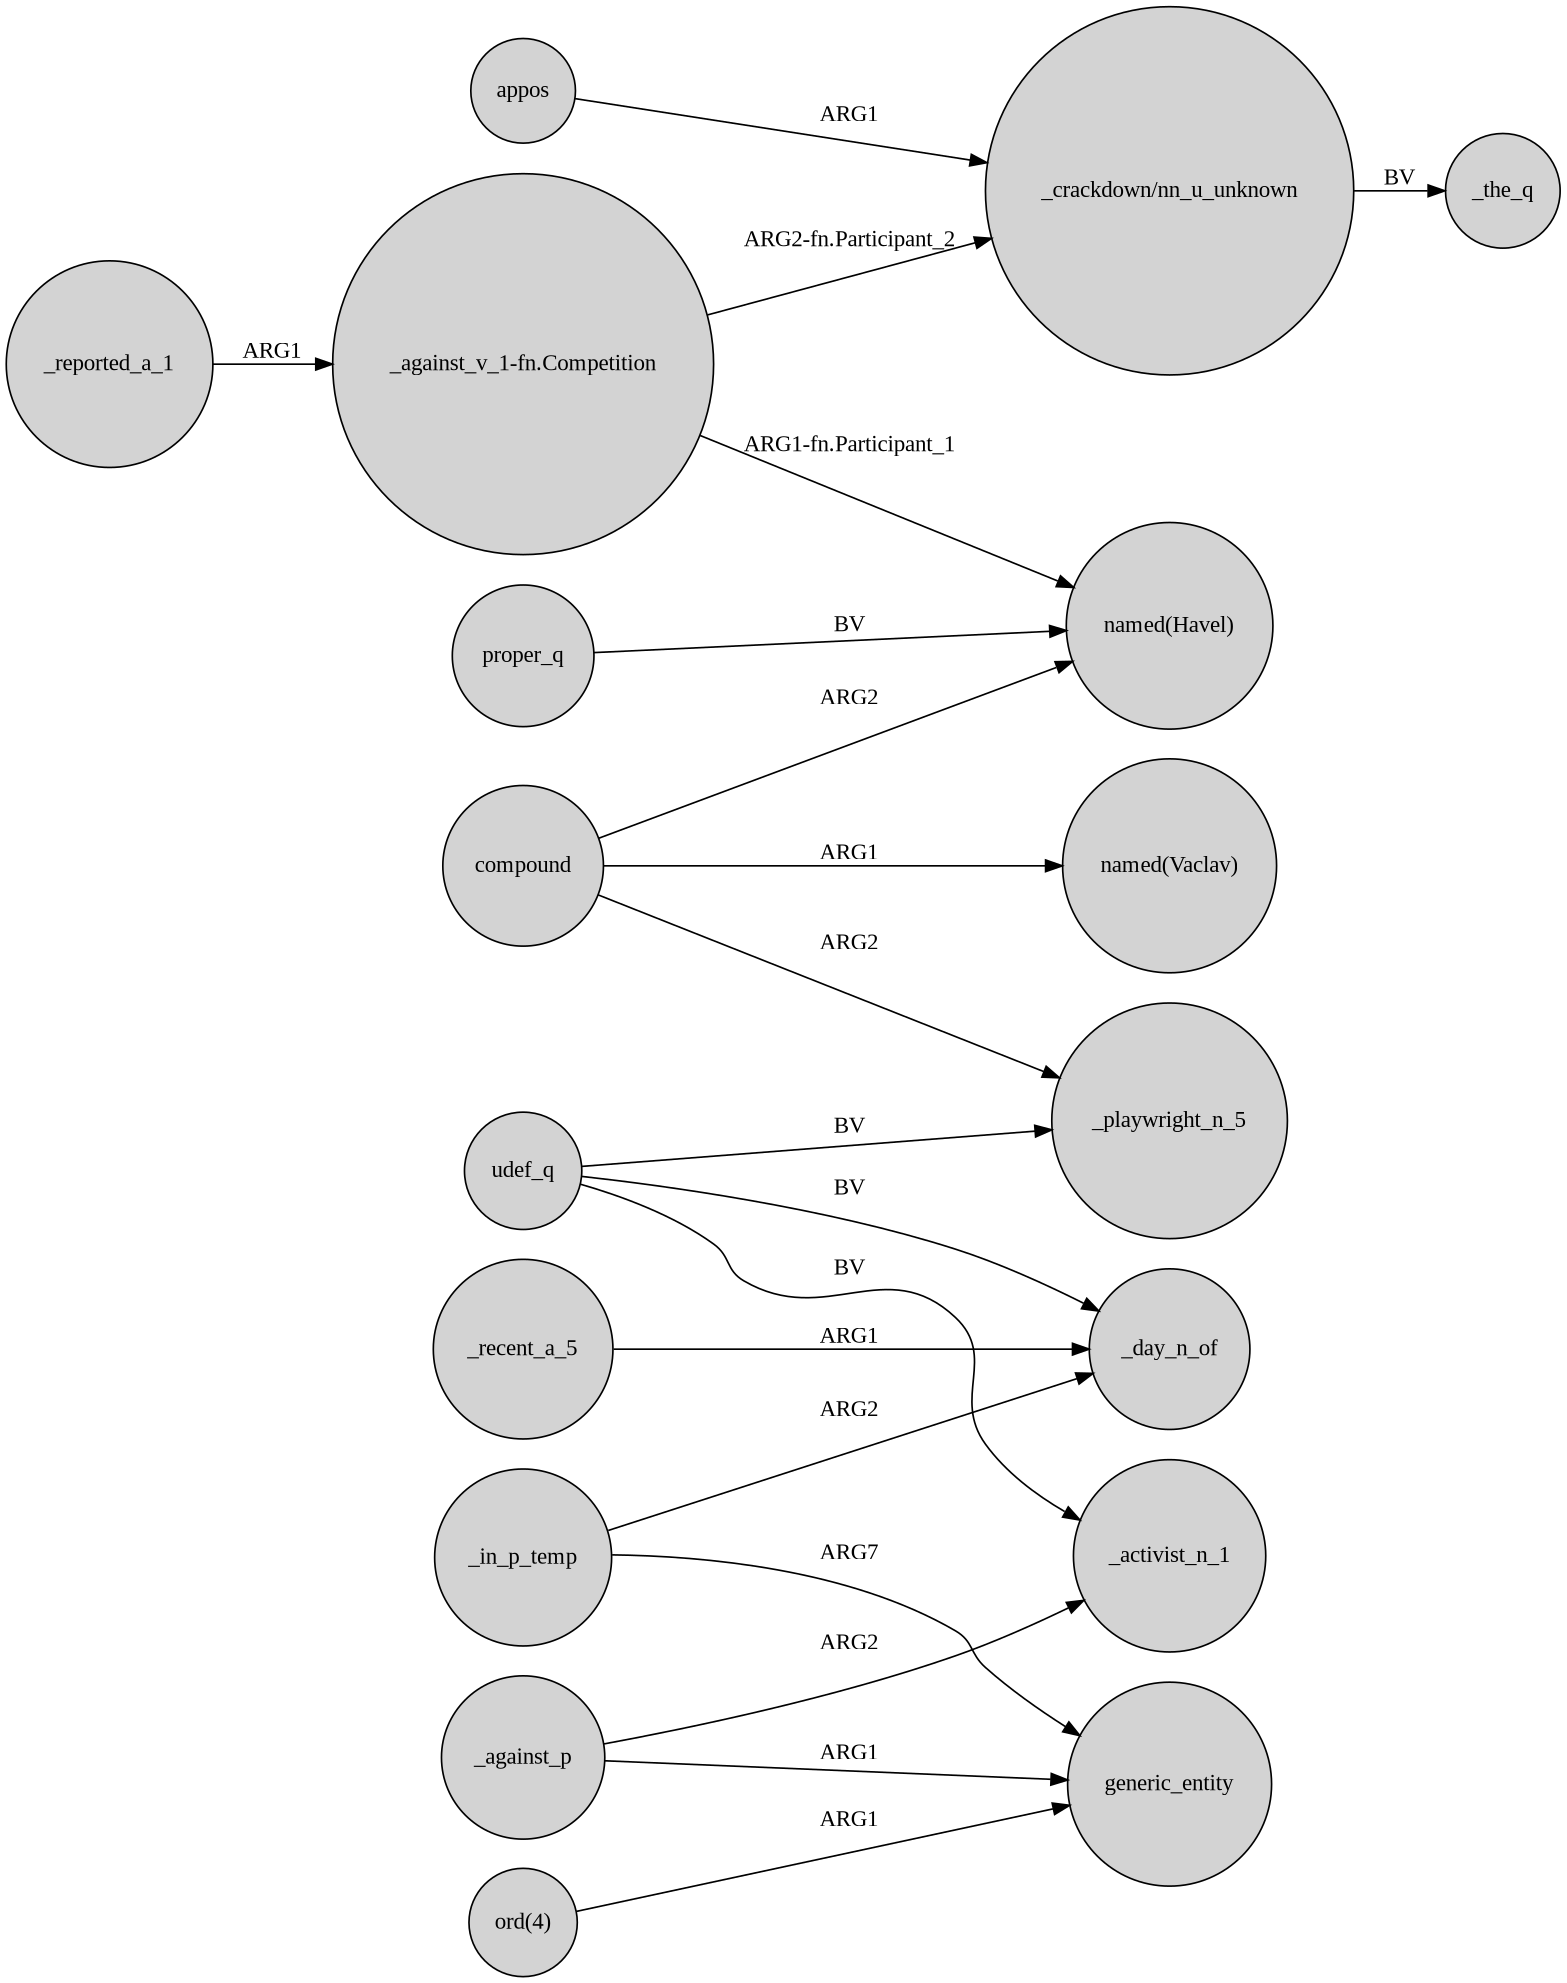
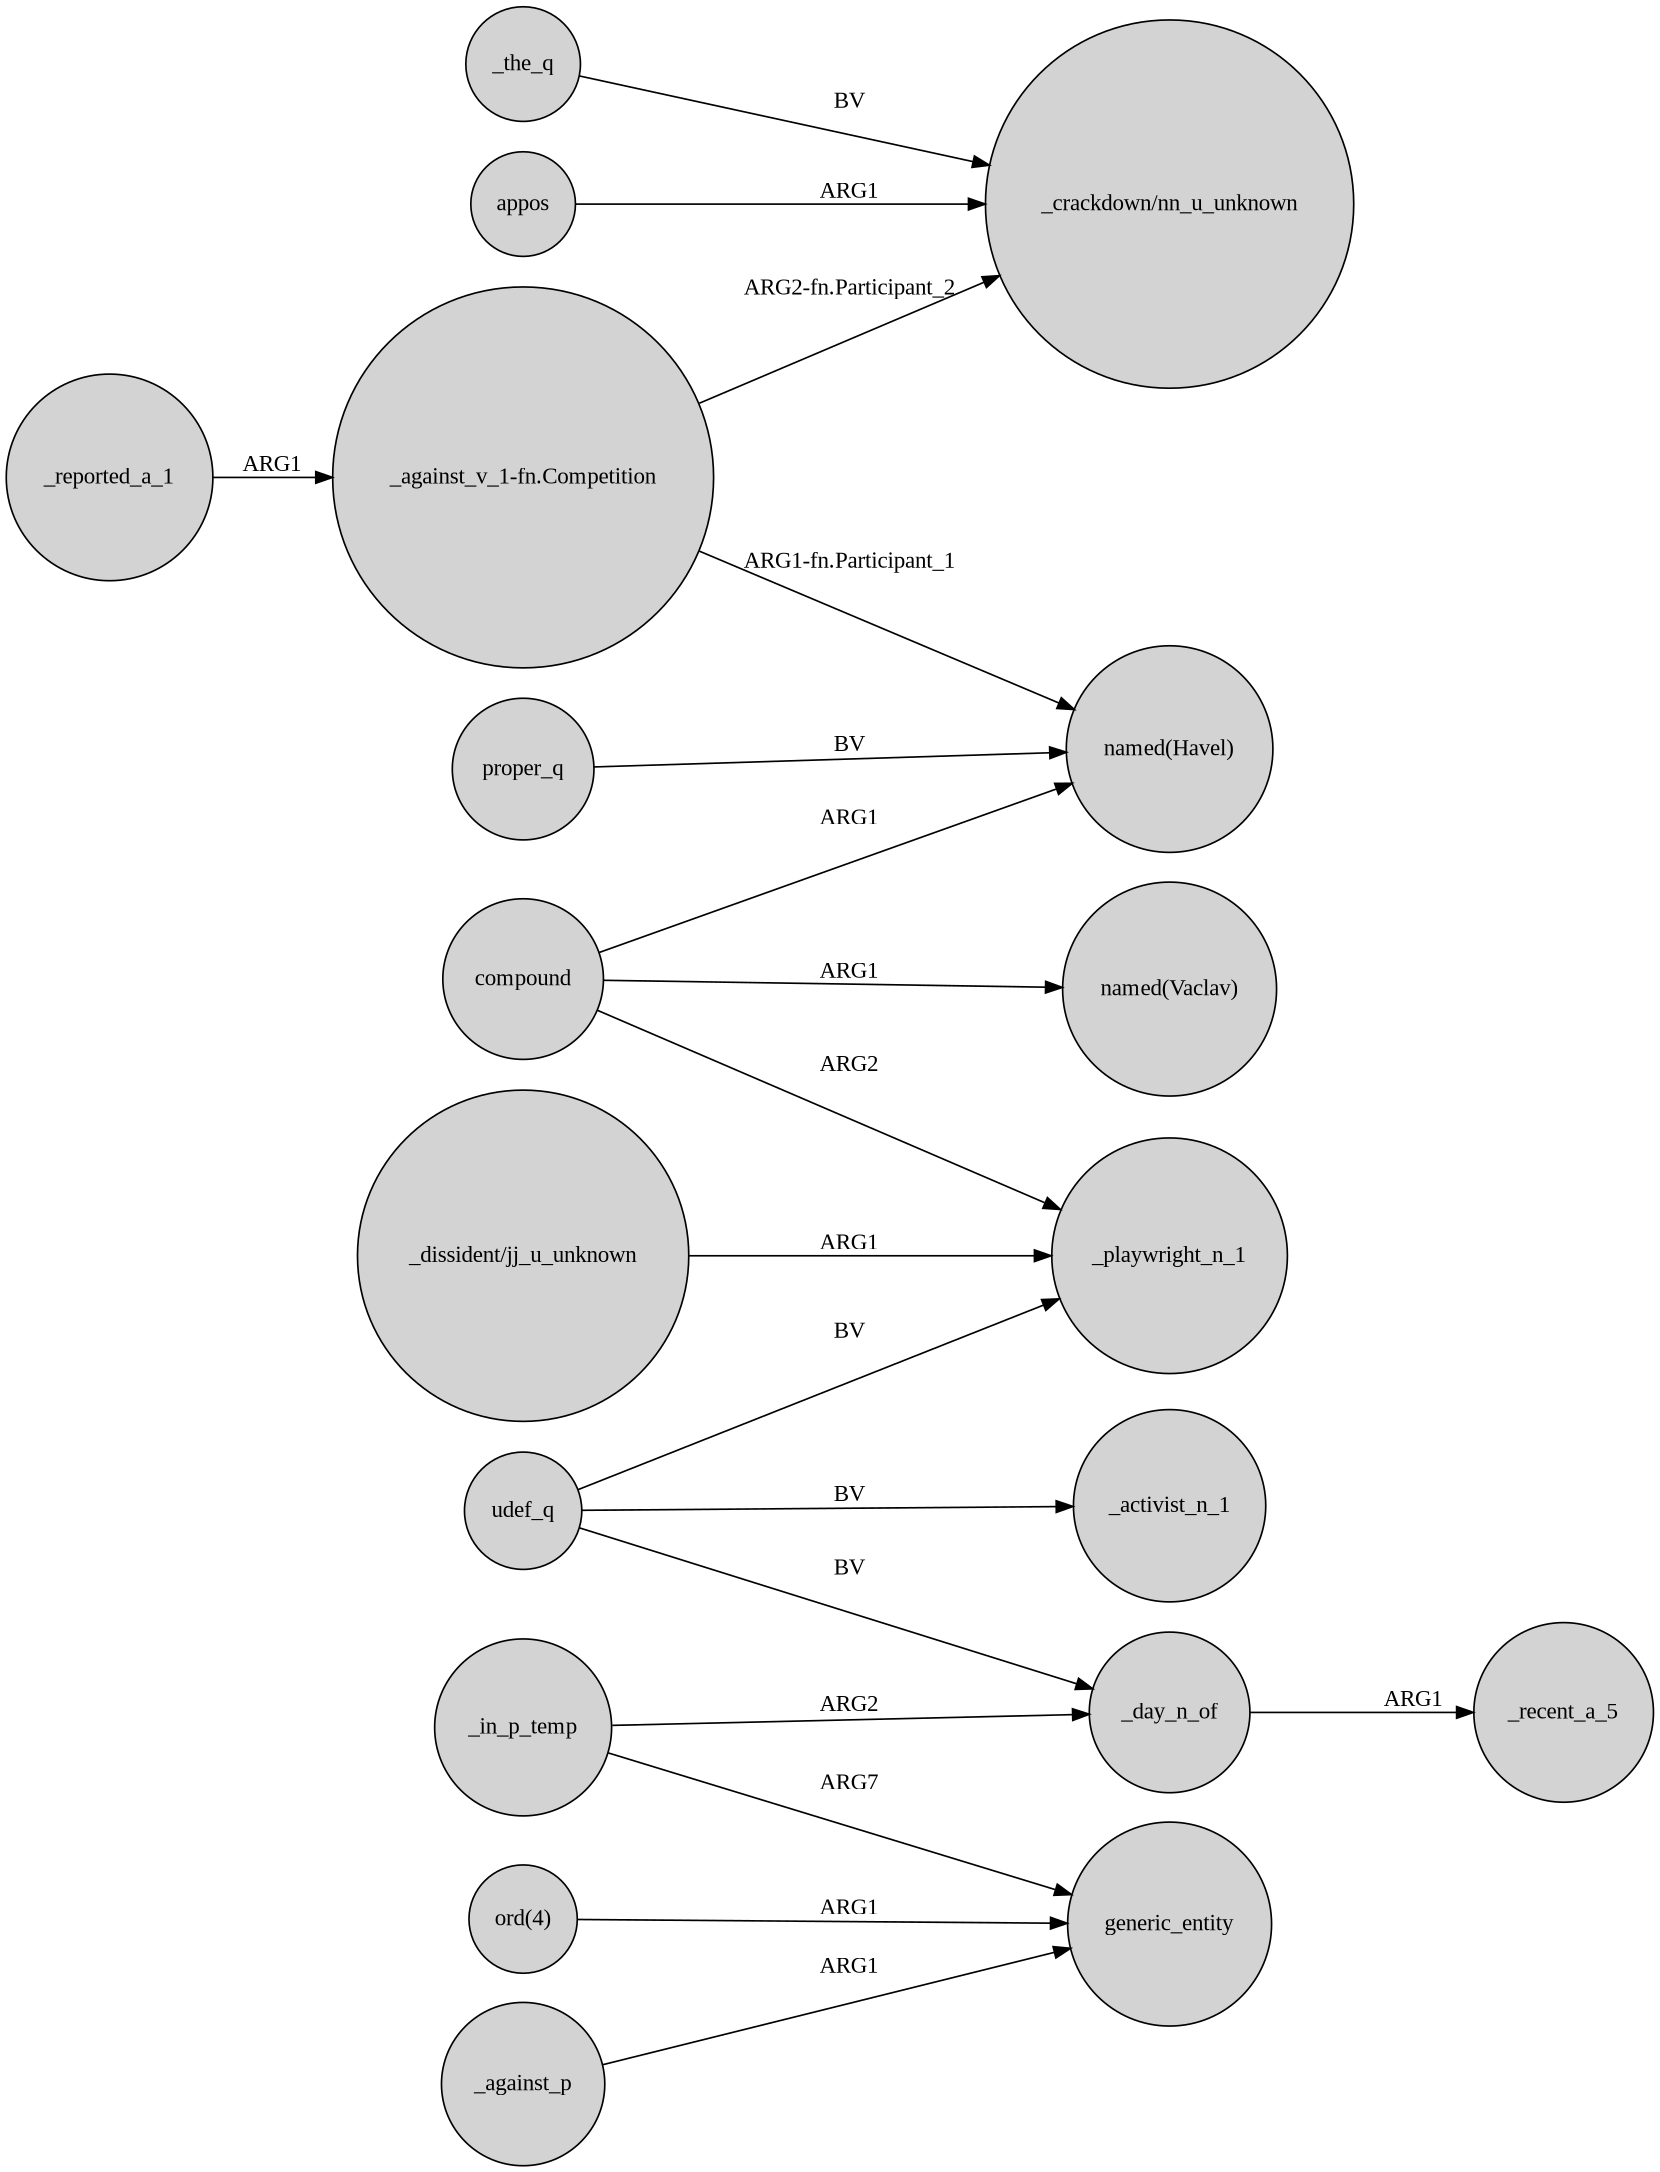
(1391, 191) -> (776, 119)
(850, 698) -> (850, 818)
(1170, 1121) -> (1170, 1256)
none -> (523, 1256)
(843, 1349) -> (1353, 1712)
(841, 1691) -> none
